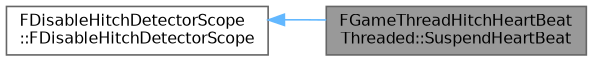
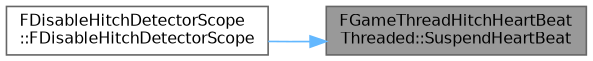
(305, 20) -> (289, 42)
